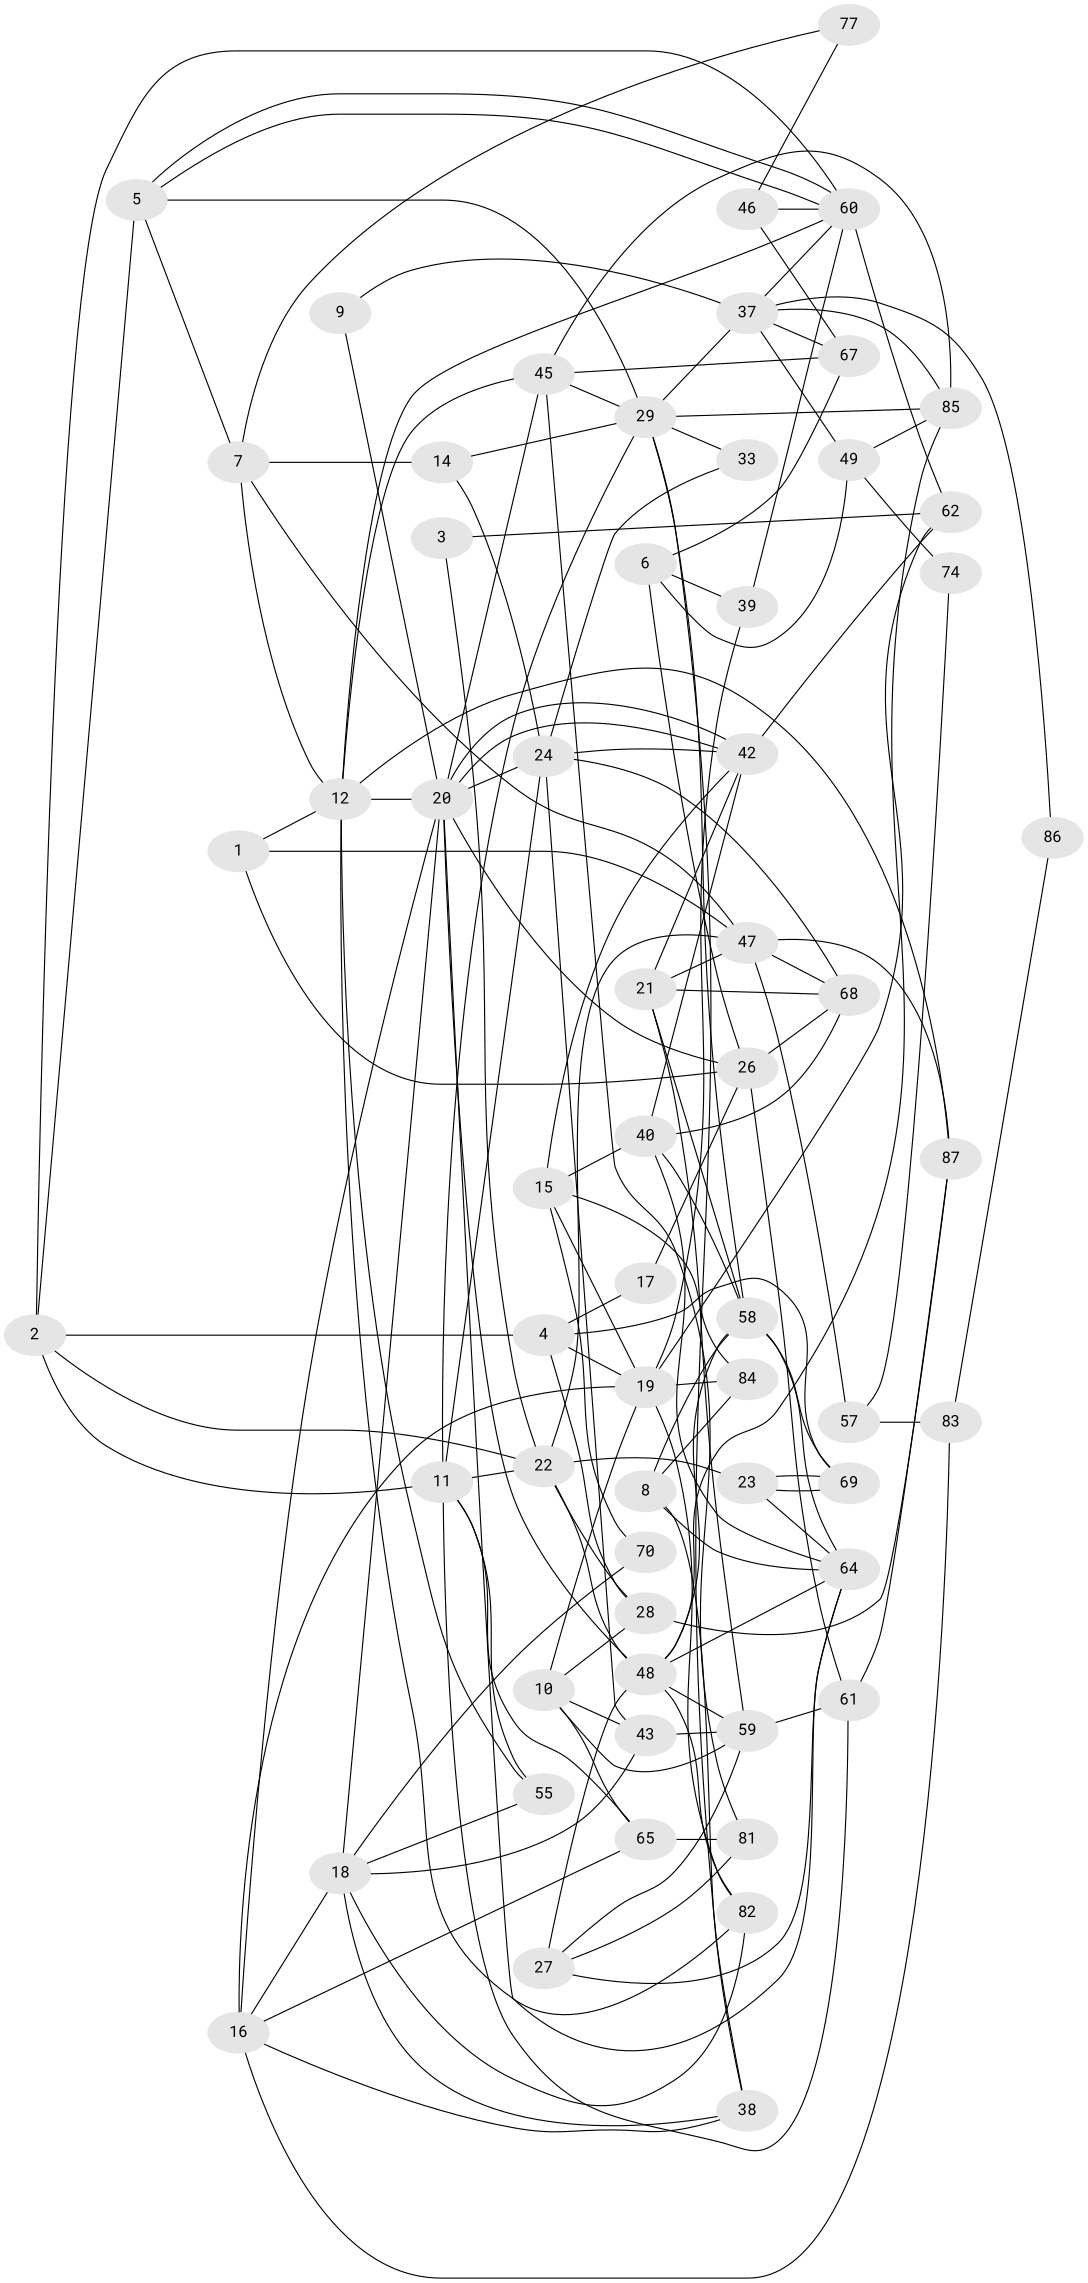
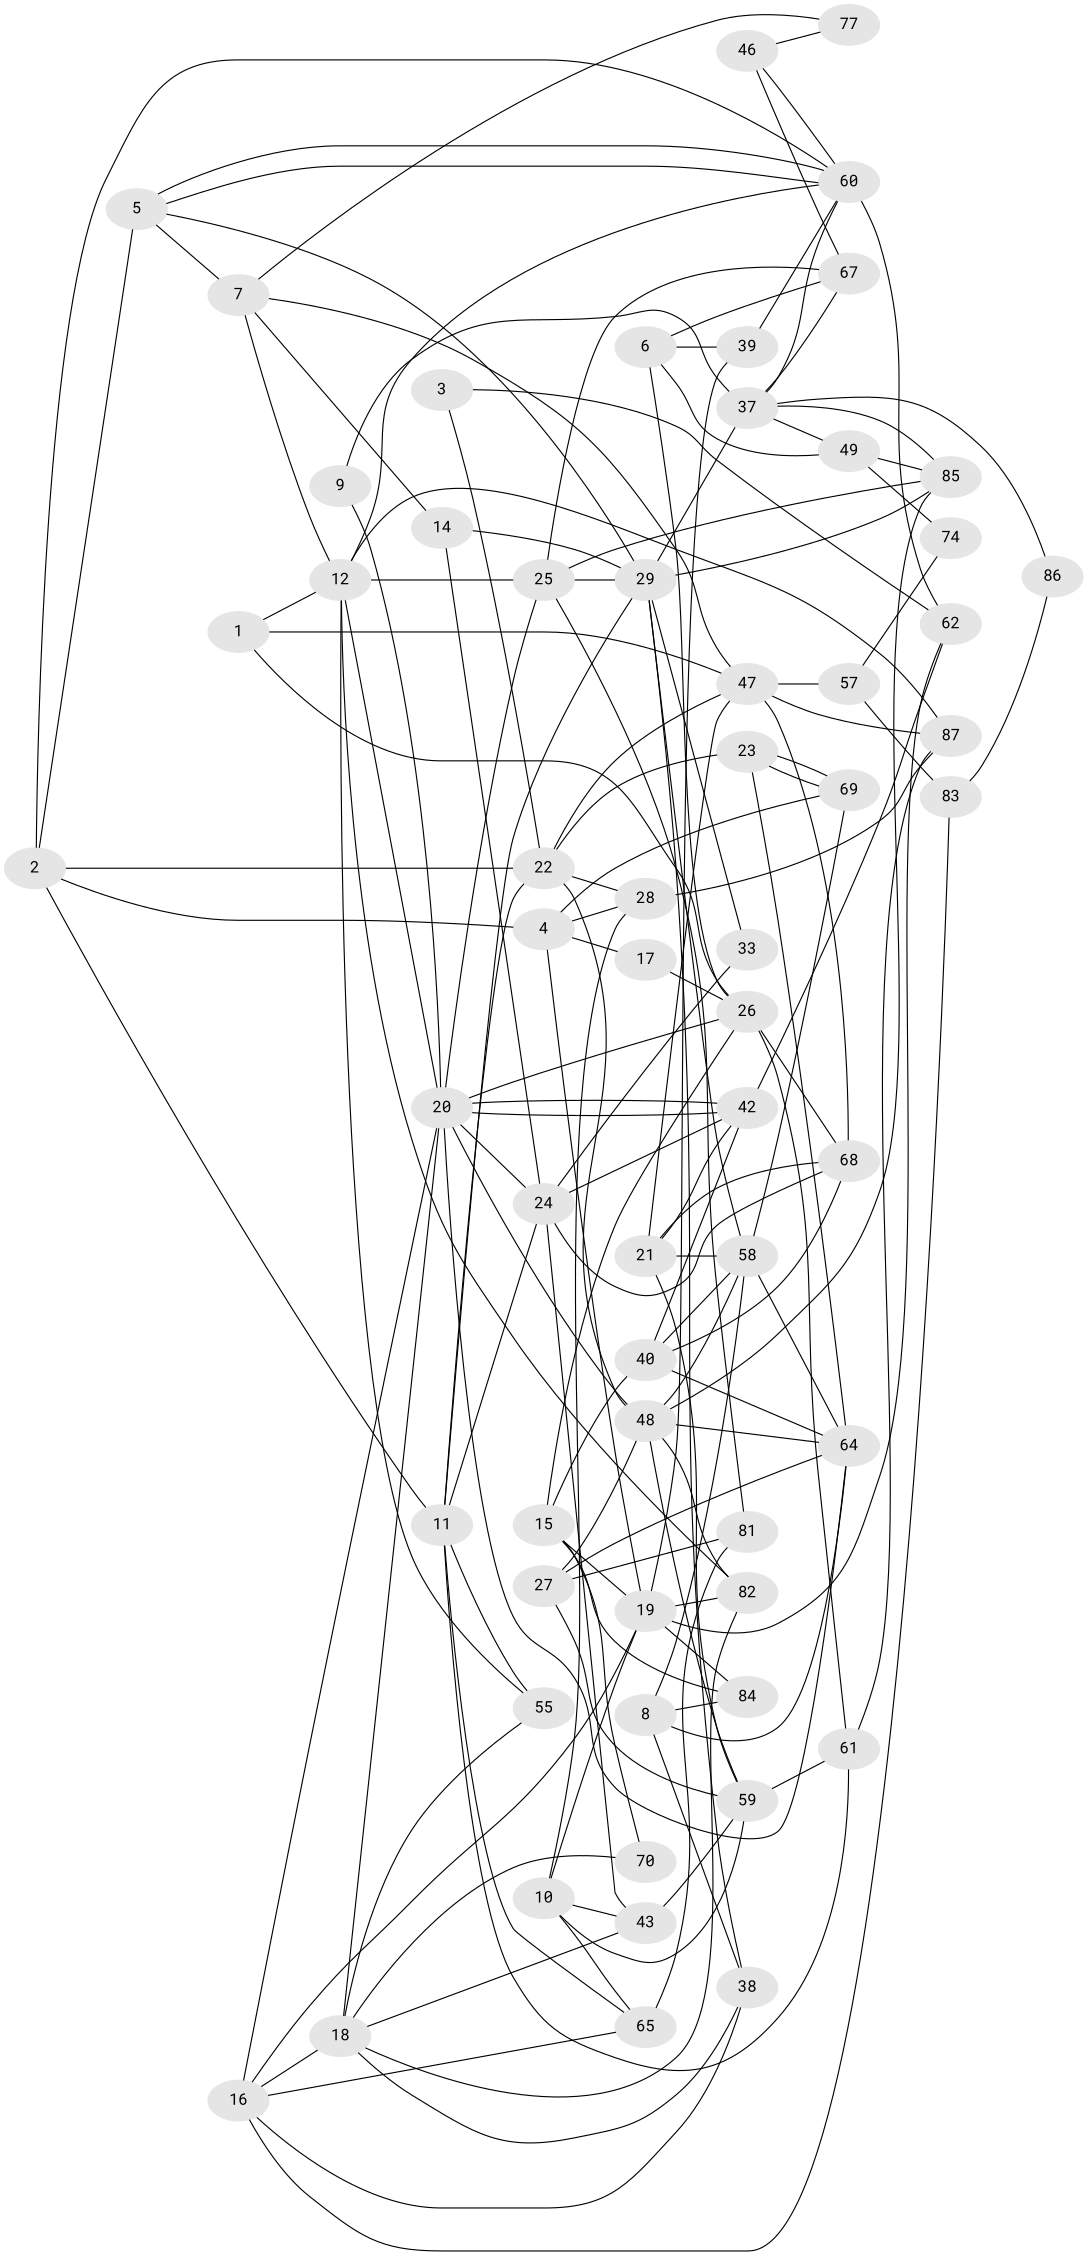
(544, 374) -> (544, 580)
(606, 942) -> (605, 1253)
